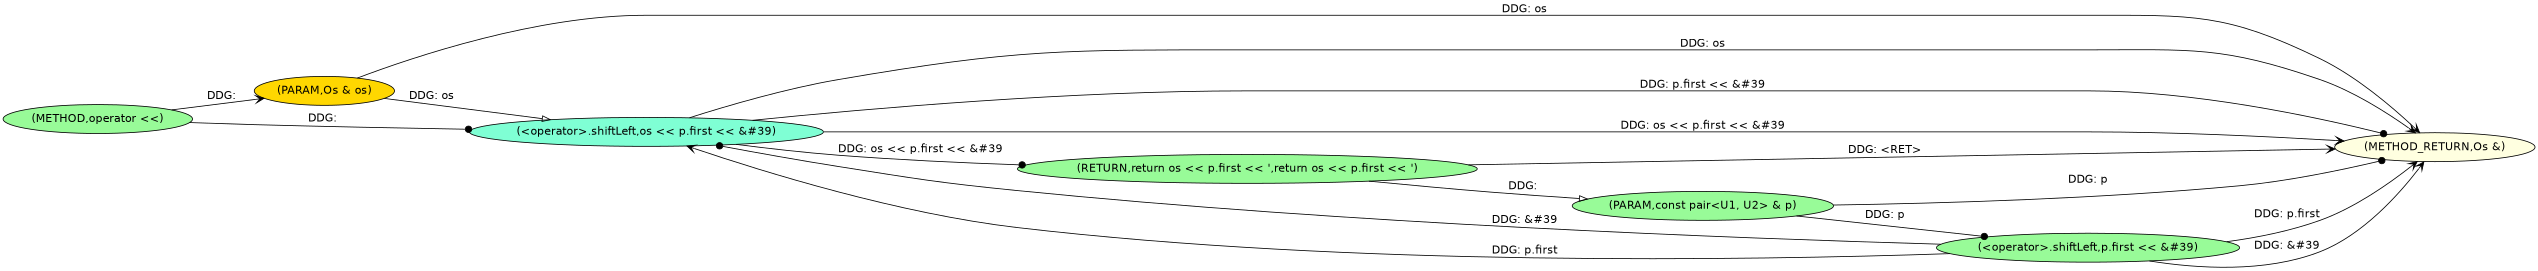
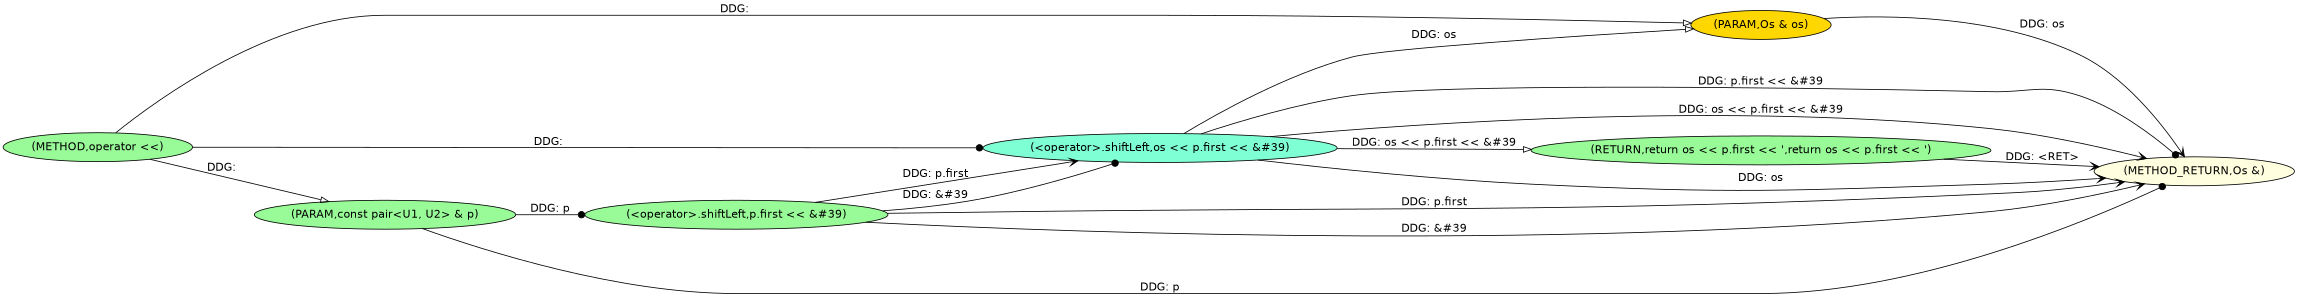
(214, 105) -> (885, 15)
(463, 109) -> (1426, 48)
(877, 158) -> (1430, 149)
(1474, 191) -> (235, 180)
